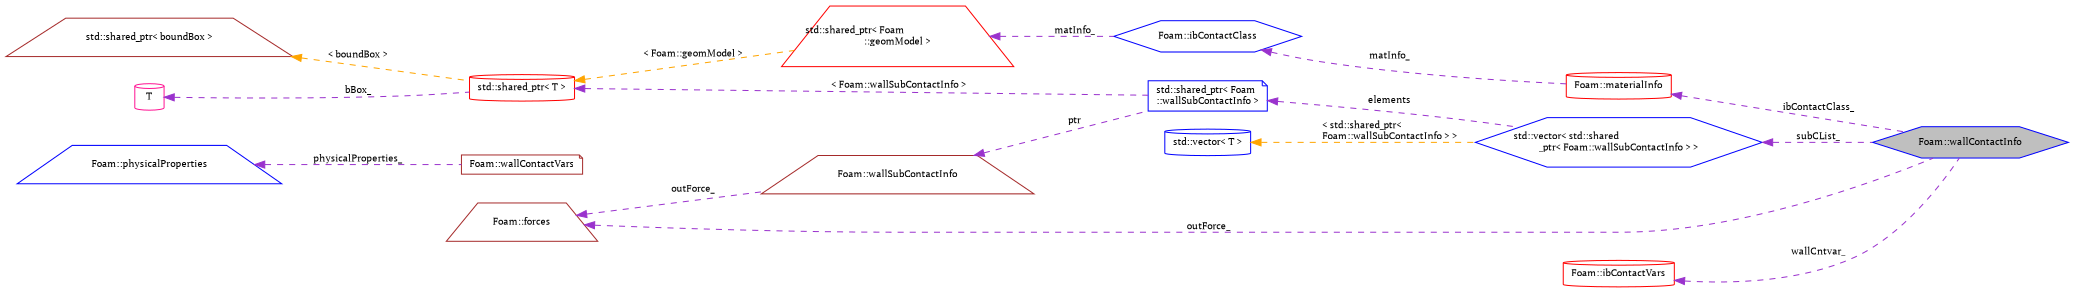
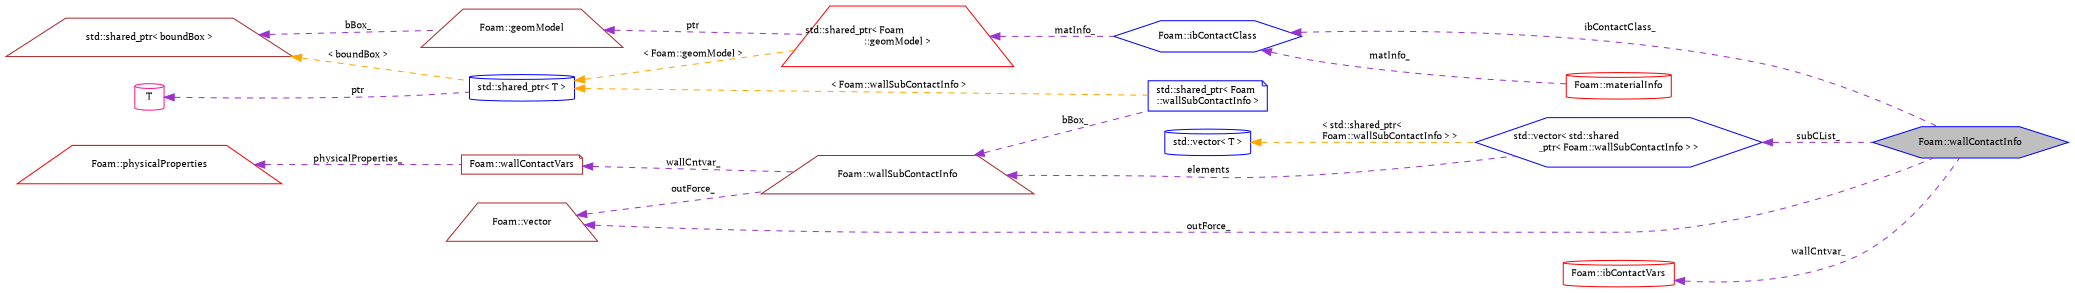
none -> (522, 28)
(522, 88) -> (522, 88)
(357, 90) -> (357, 90)
(867, 92) -> (867, 92)
(1399, 113) -> (1266, 177)
(1793, 114) -> (1626, 43)
(1074, 121) -> (1074, 121)
(149, 165) -> (149, 165)
none -> (693, 169)
(522, 222) -> (522, 222)
